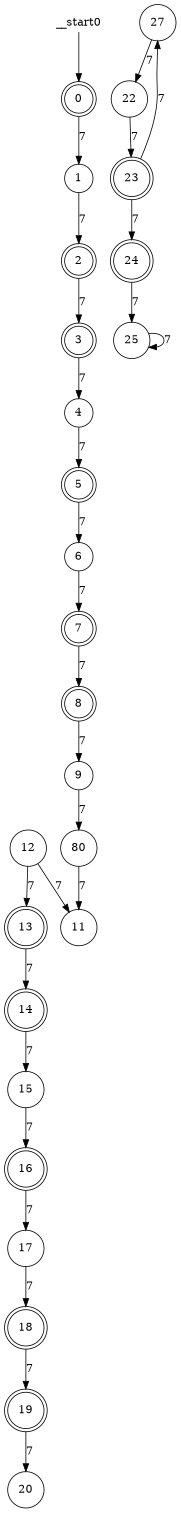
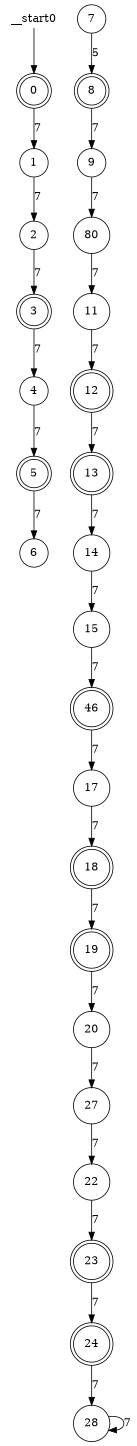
(157, 105) -> (92, 1064)
(79, 261) -> (34, 235)
(132, 340) -> (92, 1423)
(79, 587) -> none
(79, 629) -> (92, 19)
(83, 666) -> (96, 53)
(28, 848) -> (92, 391)
(51, 884) -> (92, 346)
(26, 1010) -> (92, 553)
(26, 1169) -> (92, 709)
